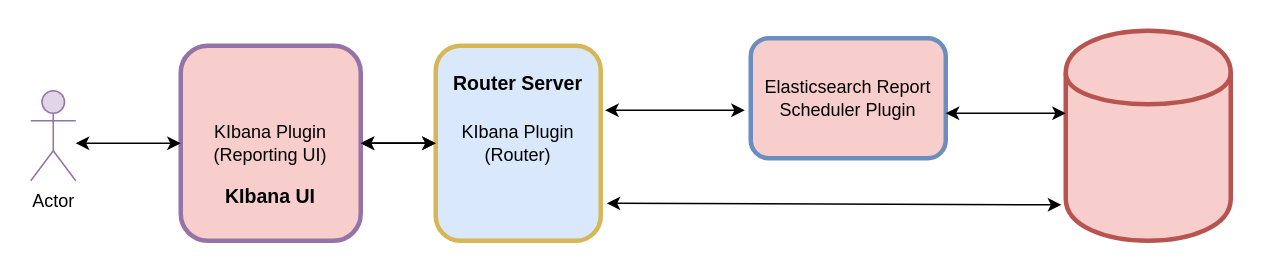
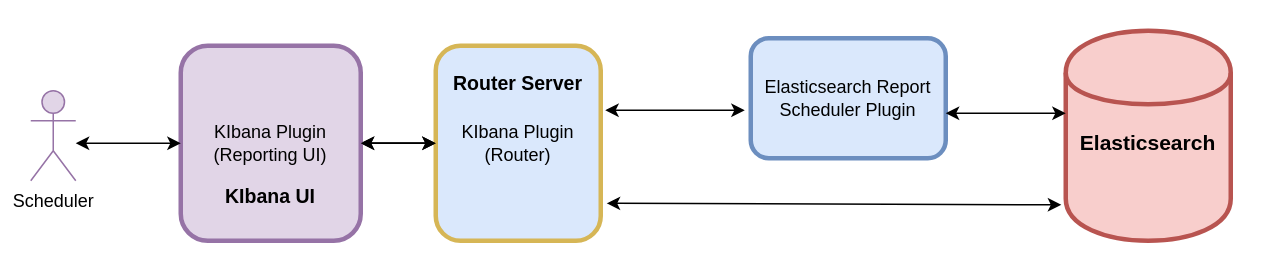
(848, 98) -> (848, 98)
(271, 143) -> (271, 143)
none -> (1148, 143)
(54, 202) -> (54, 202)
